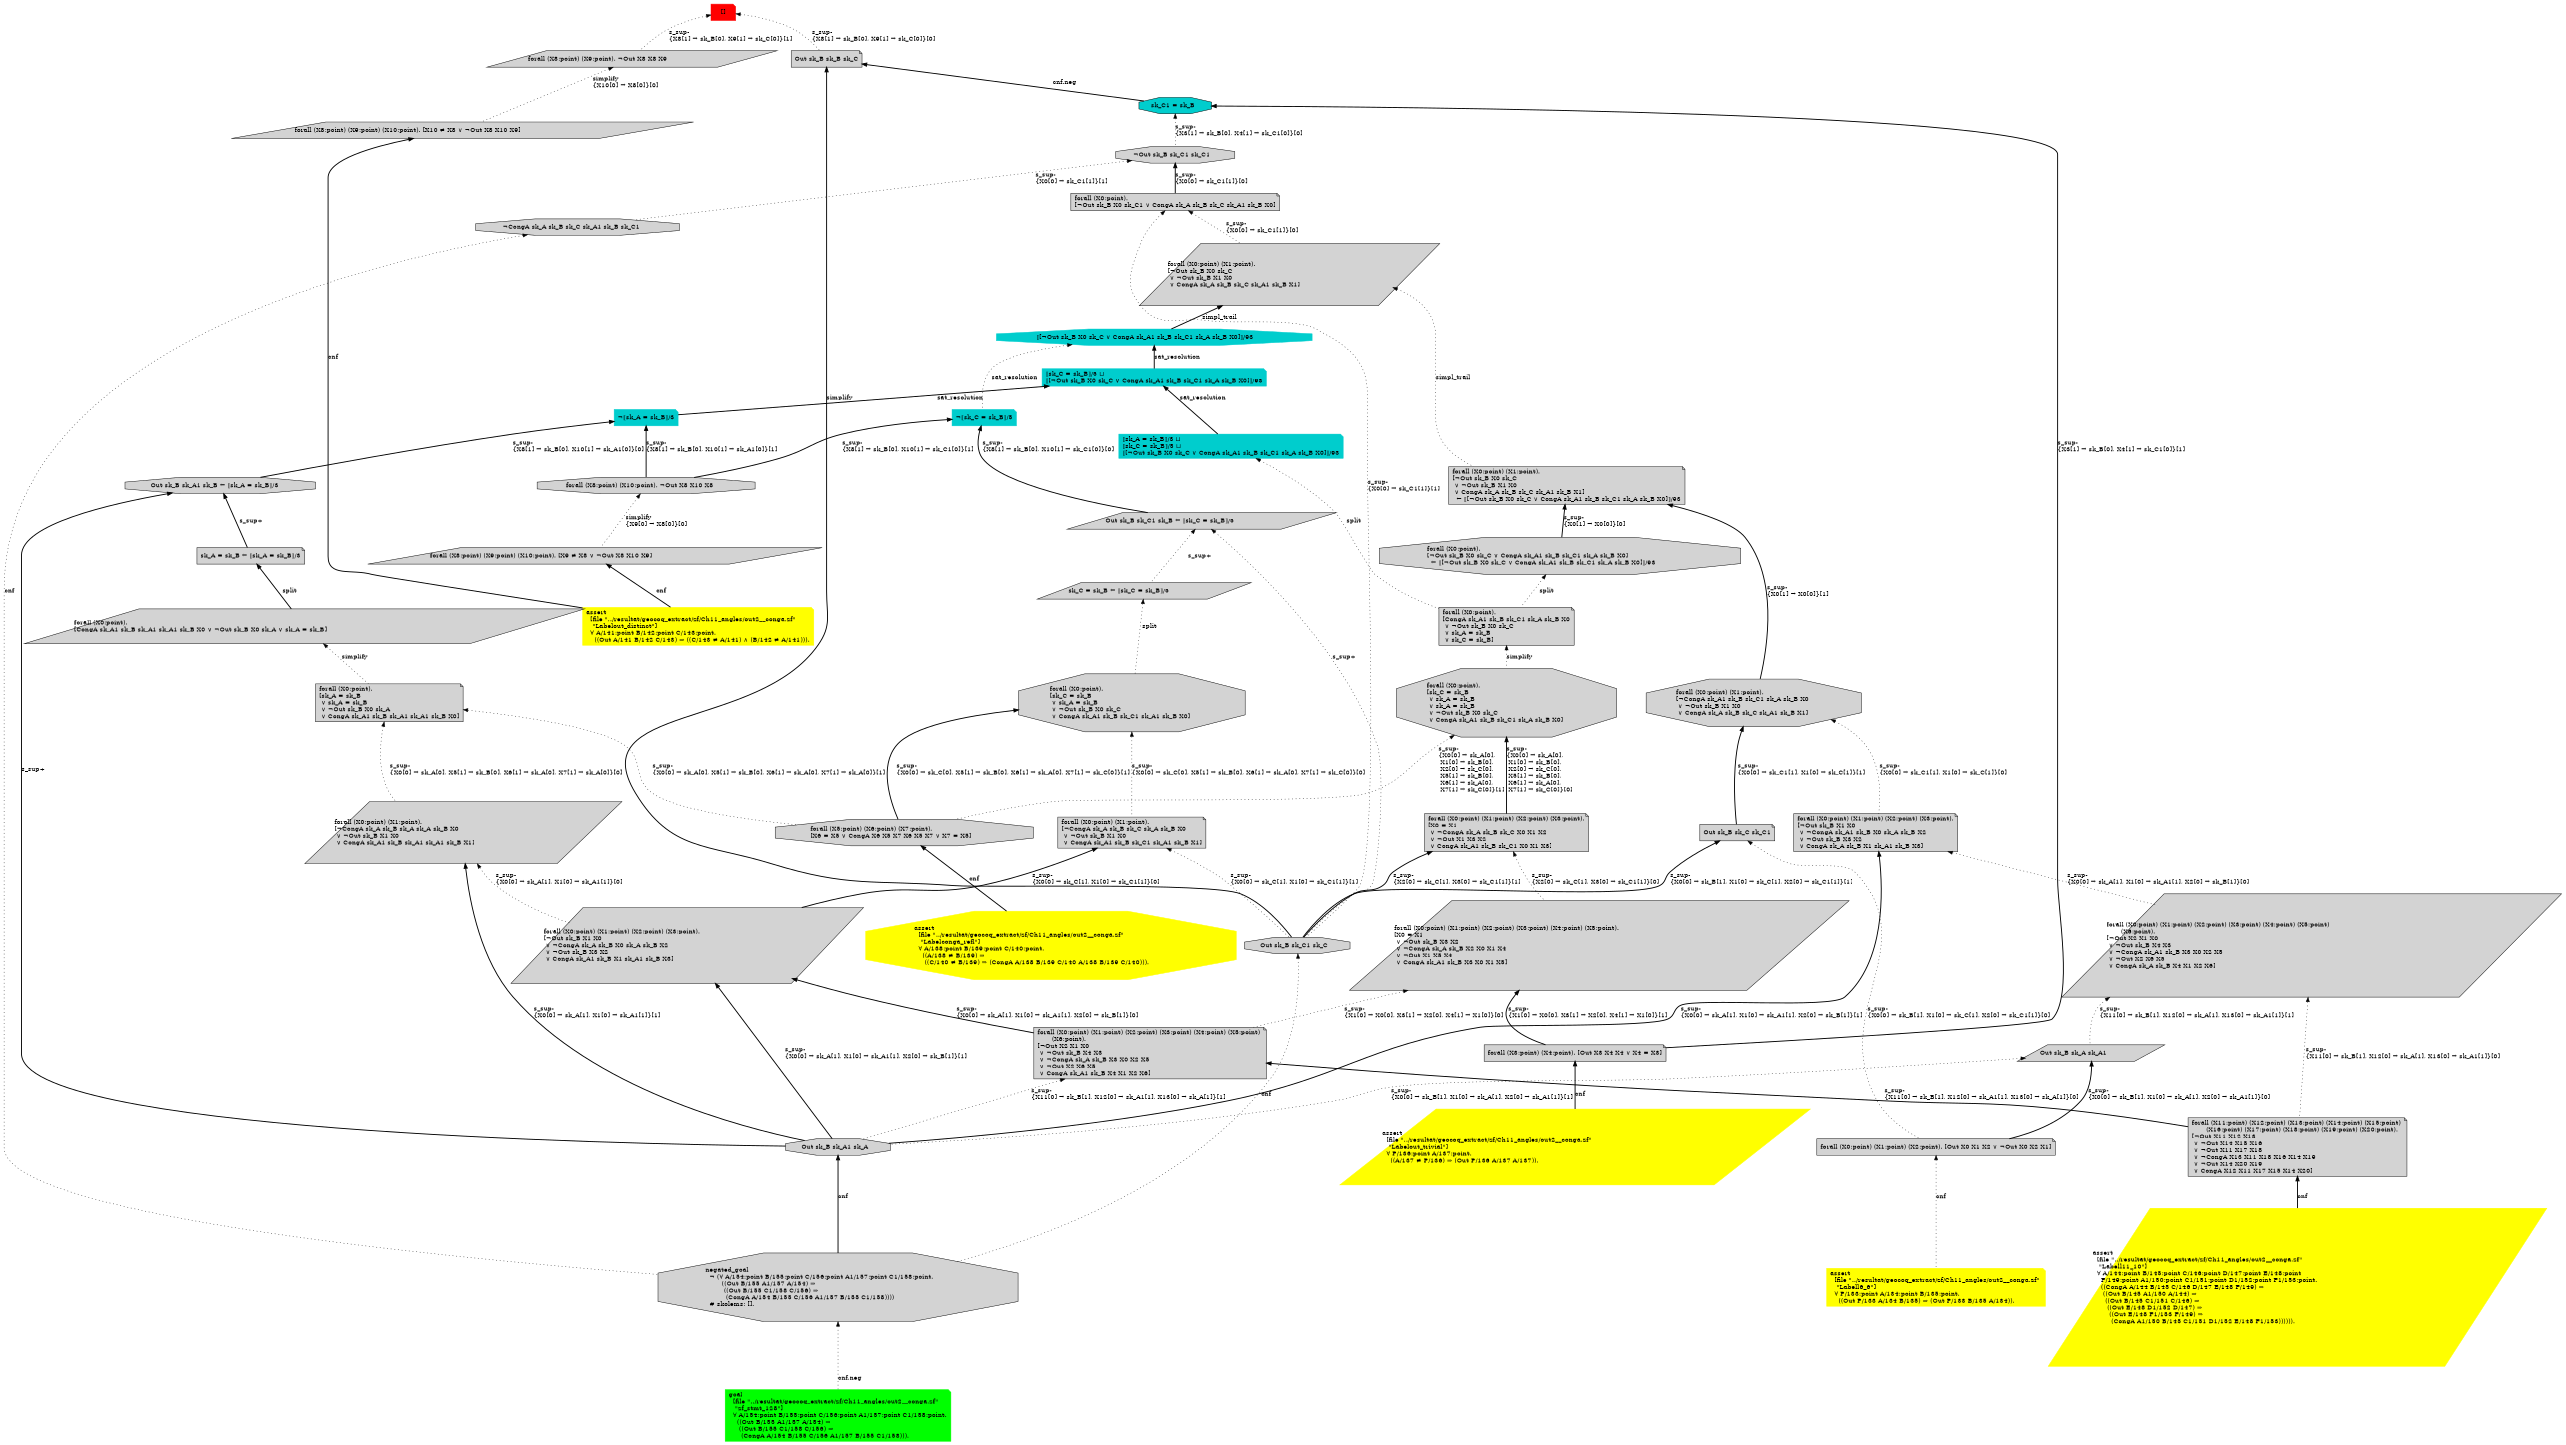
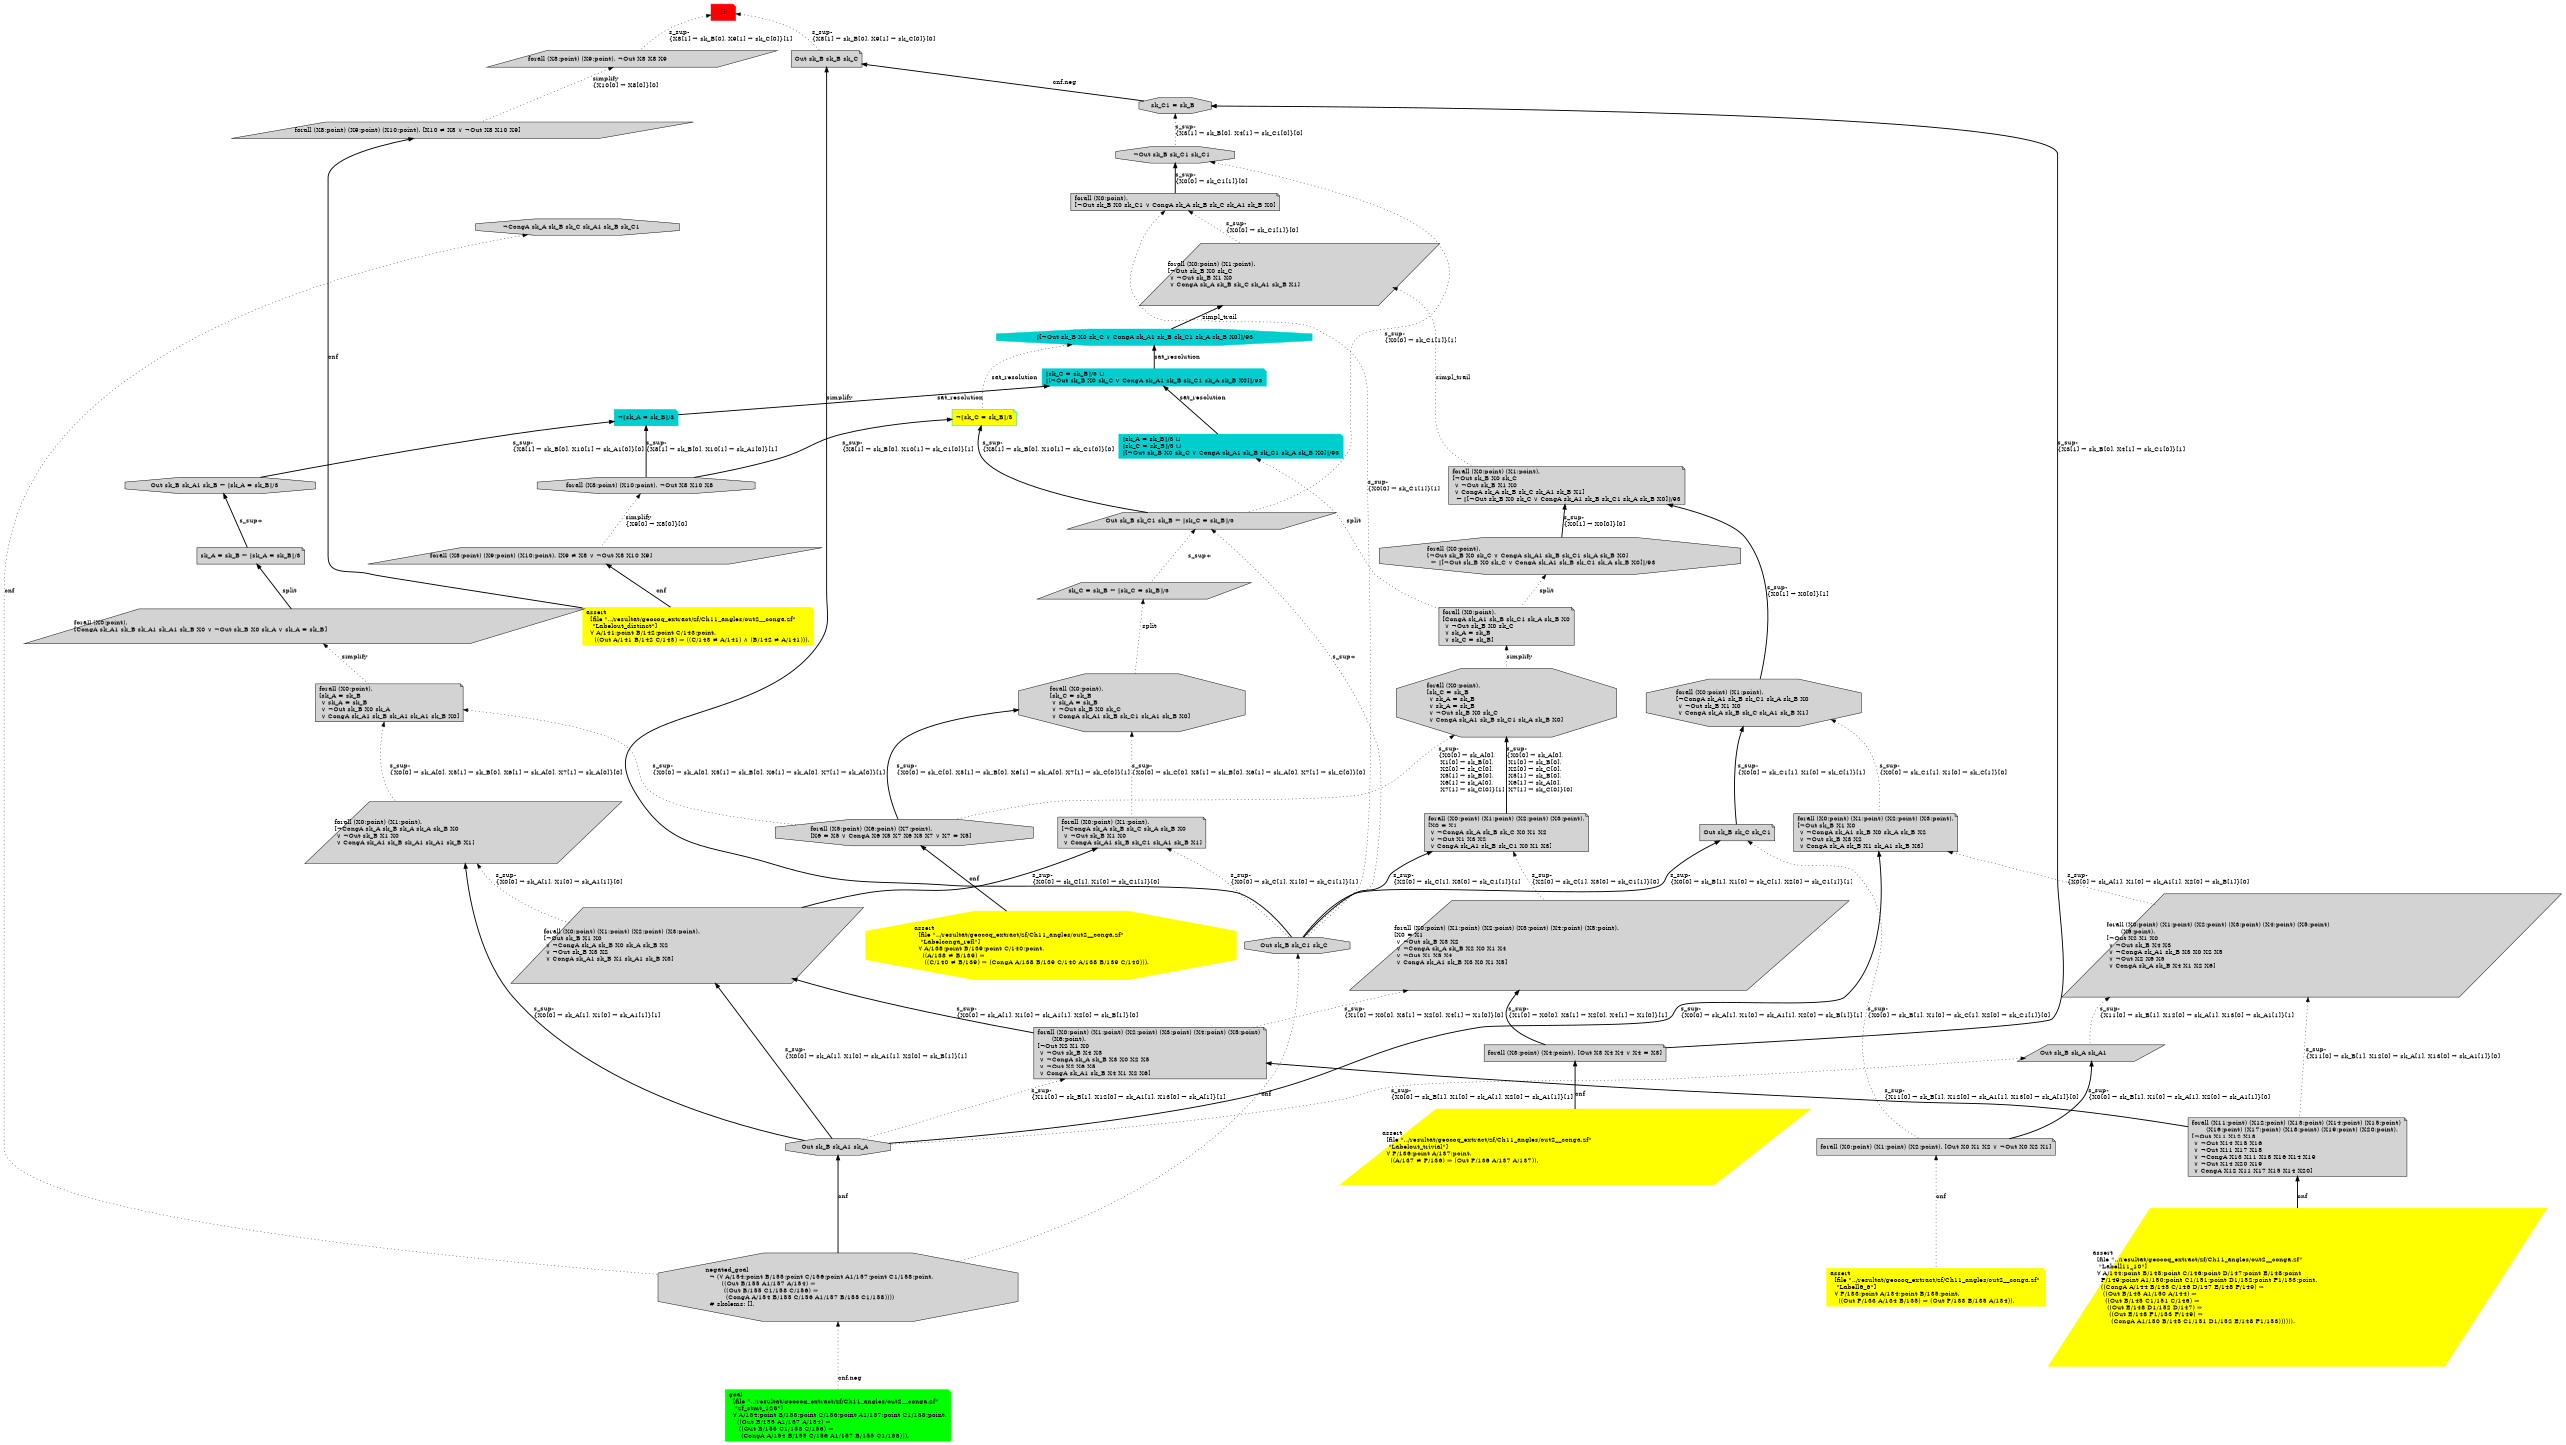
(1175, 106) -> (1175, 106)
(880, 191) -> (1441, 300)
(984, 418) -> (984, 418)
(68, 1086) -> none
